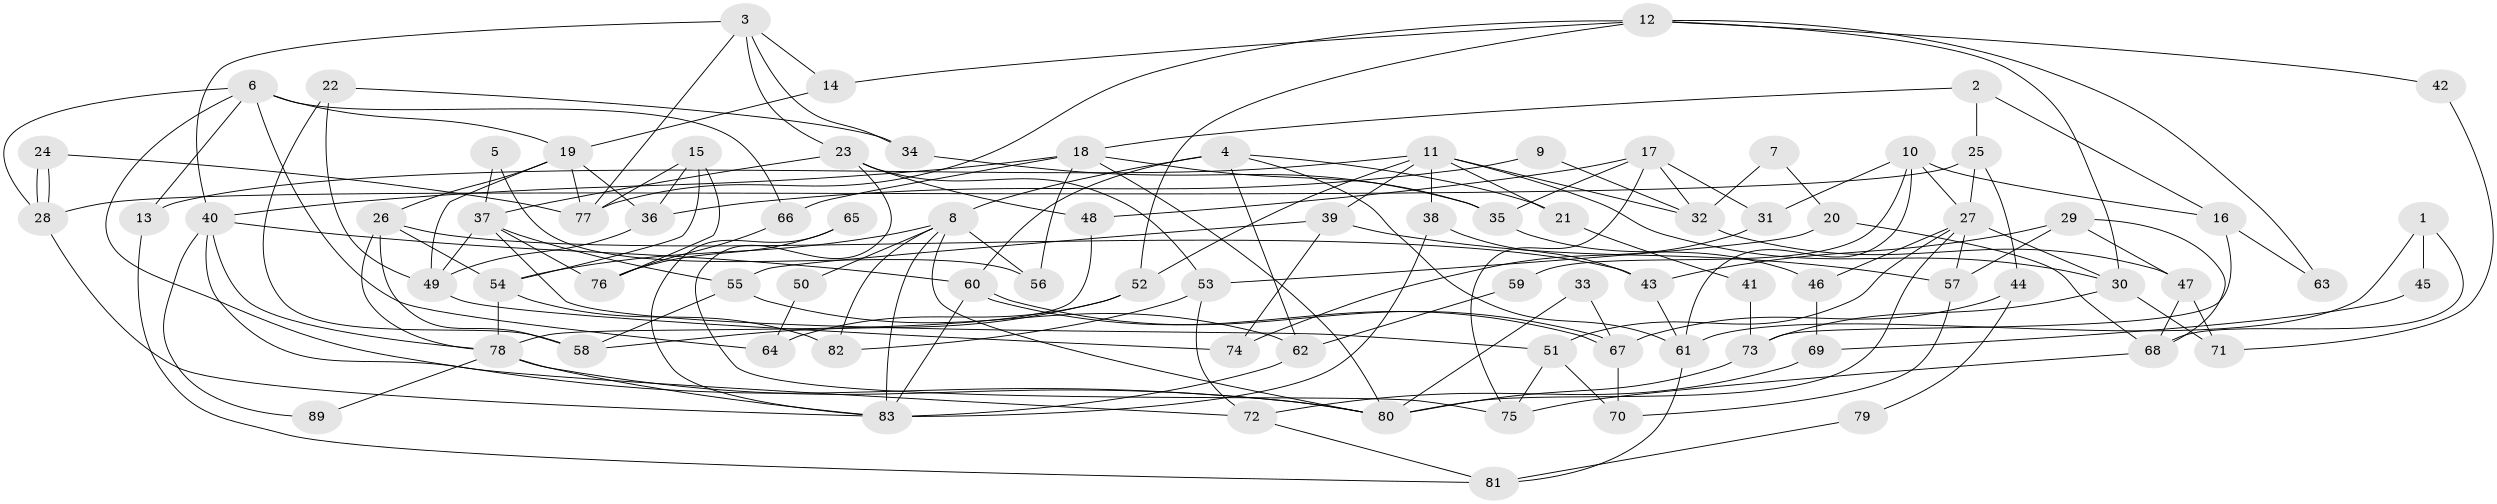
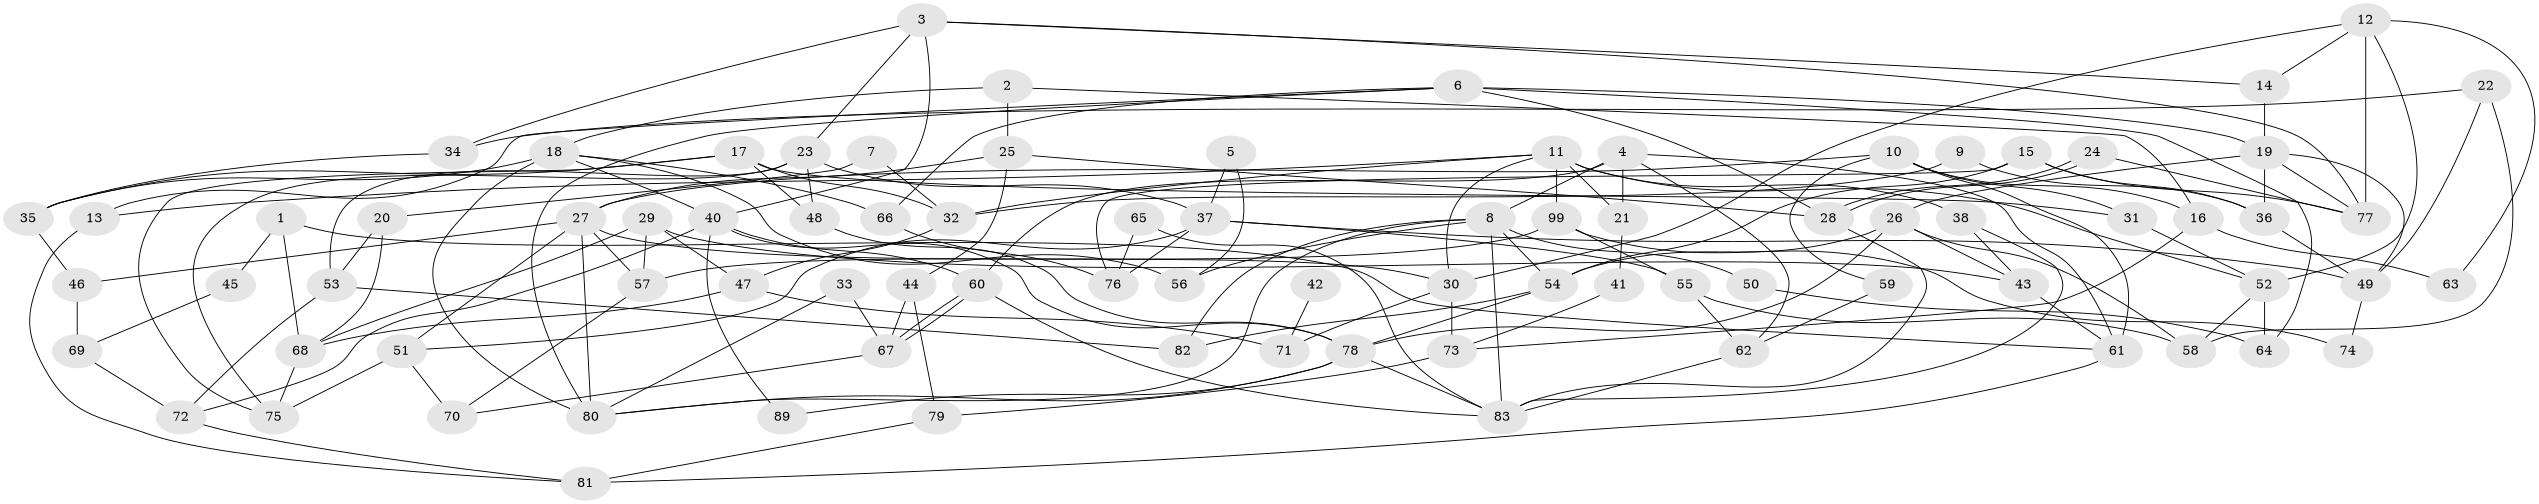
(2045, 44) -> none
(1330, 219) -> (1557, 219)
(1459, 274) -> (2196, 251)
(1613, 388) -> (1278, 383)
